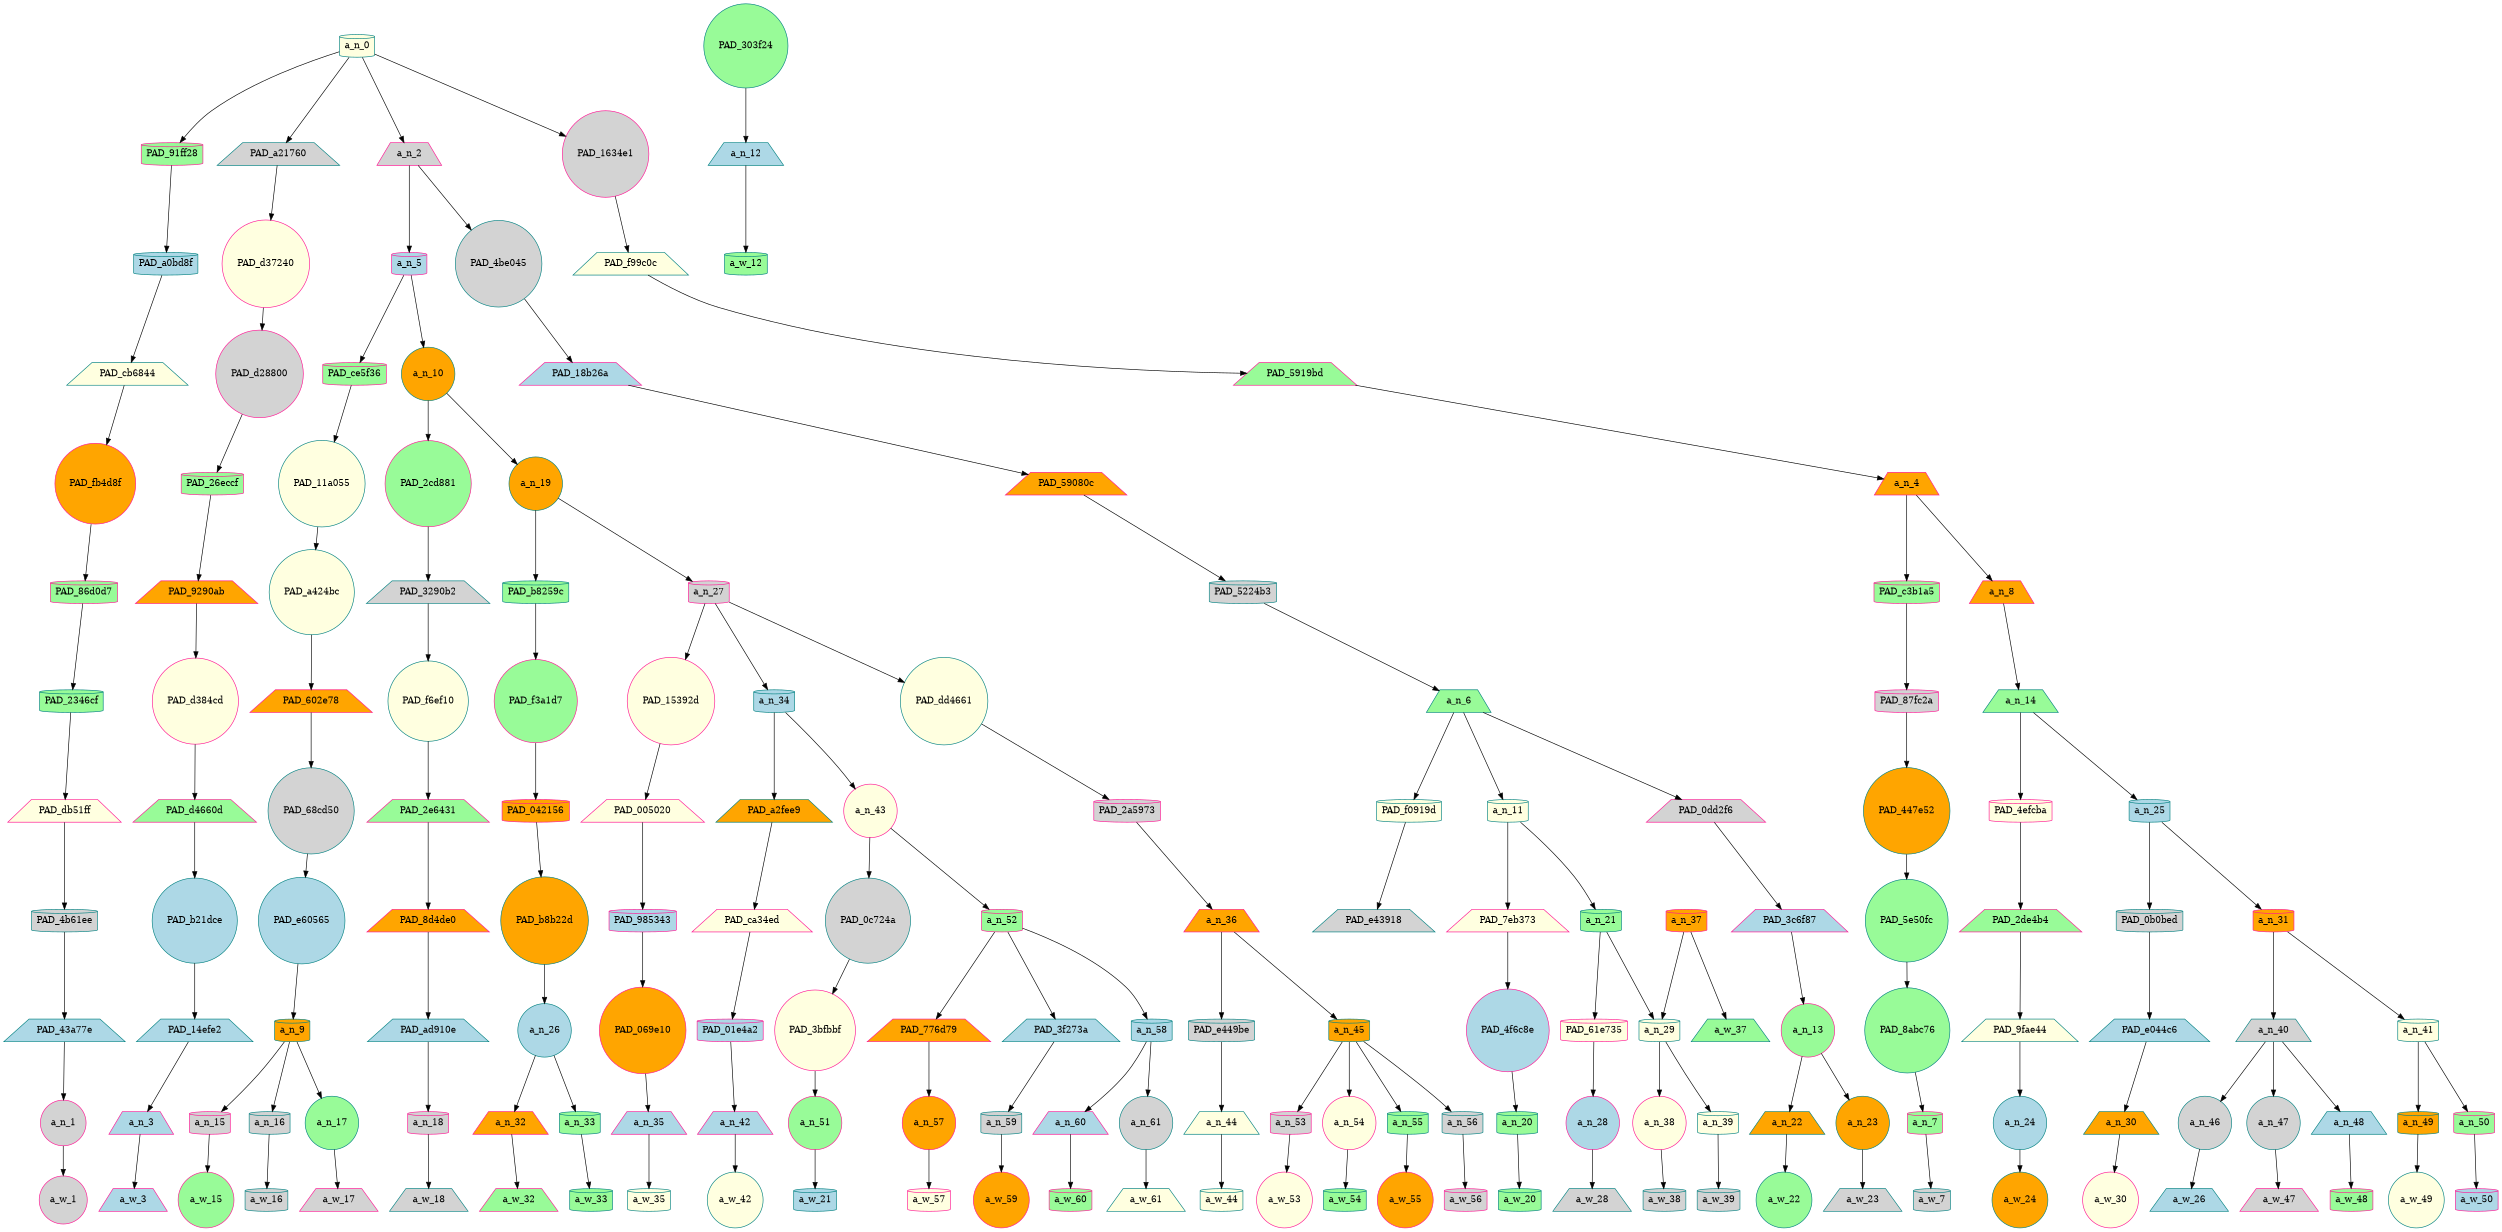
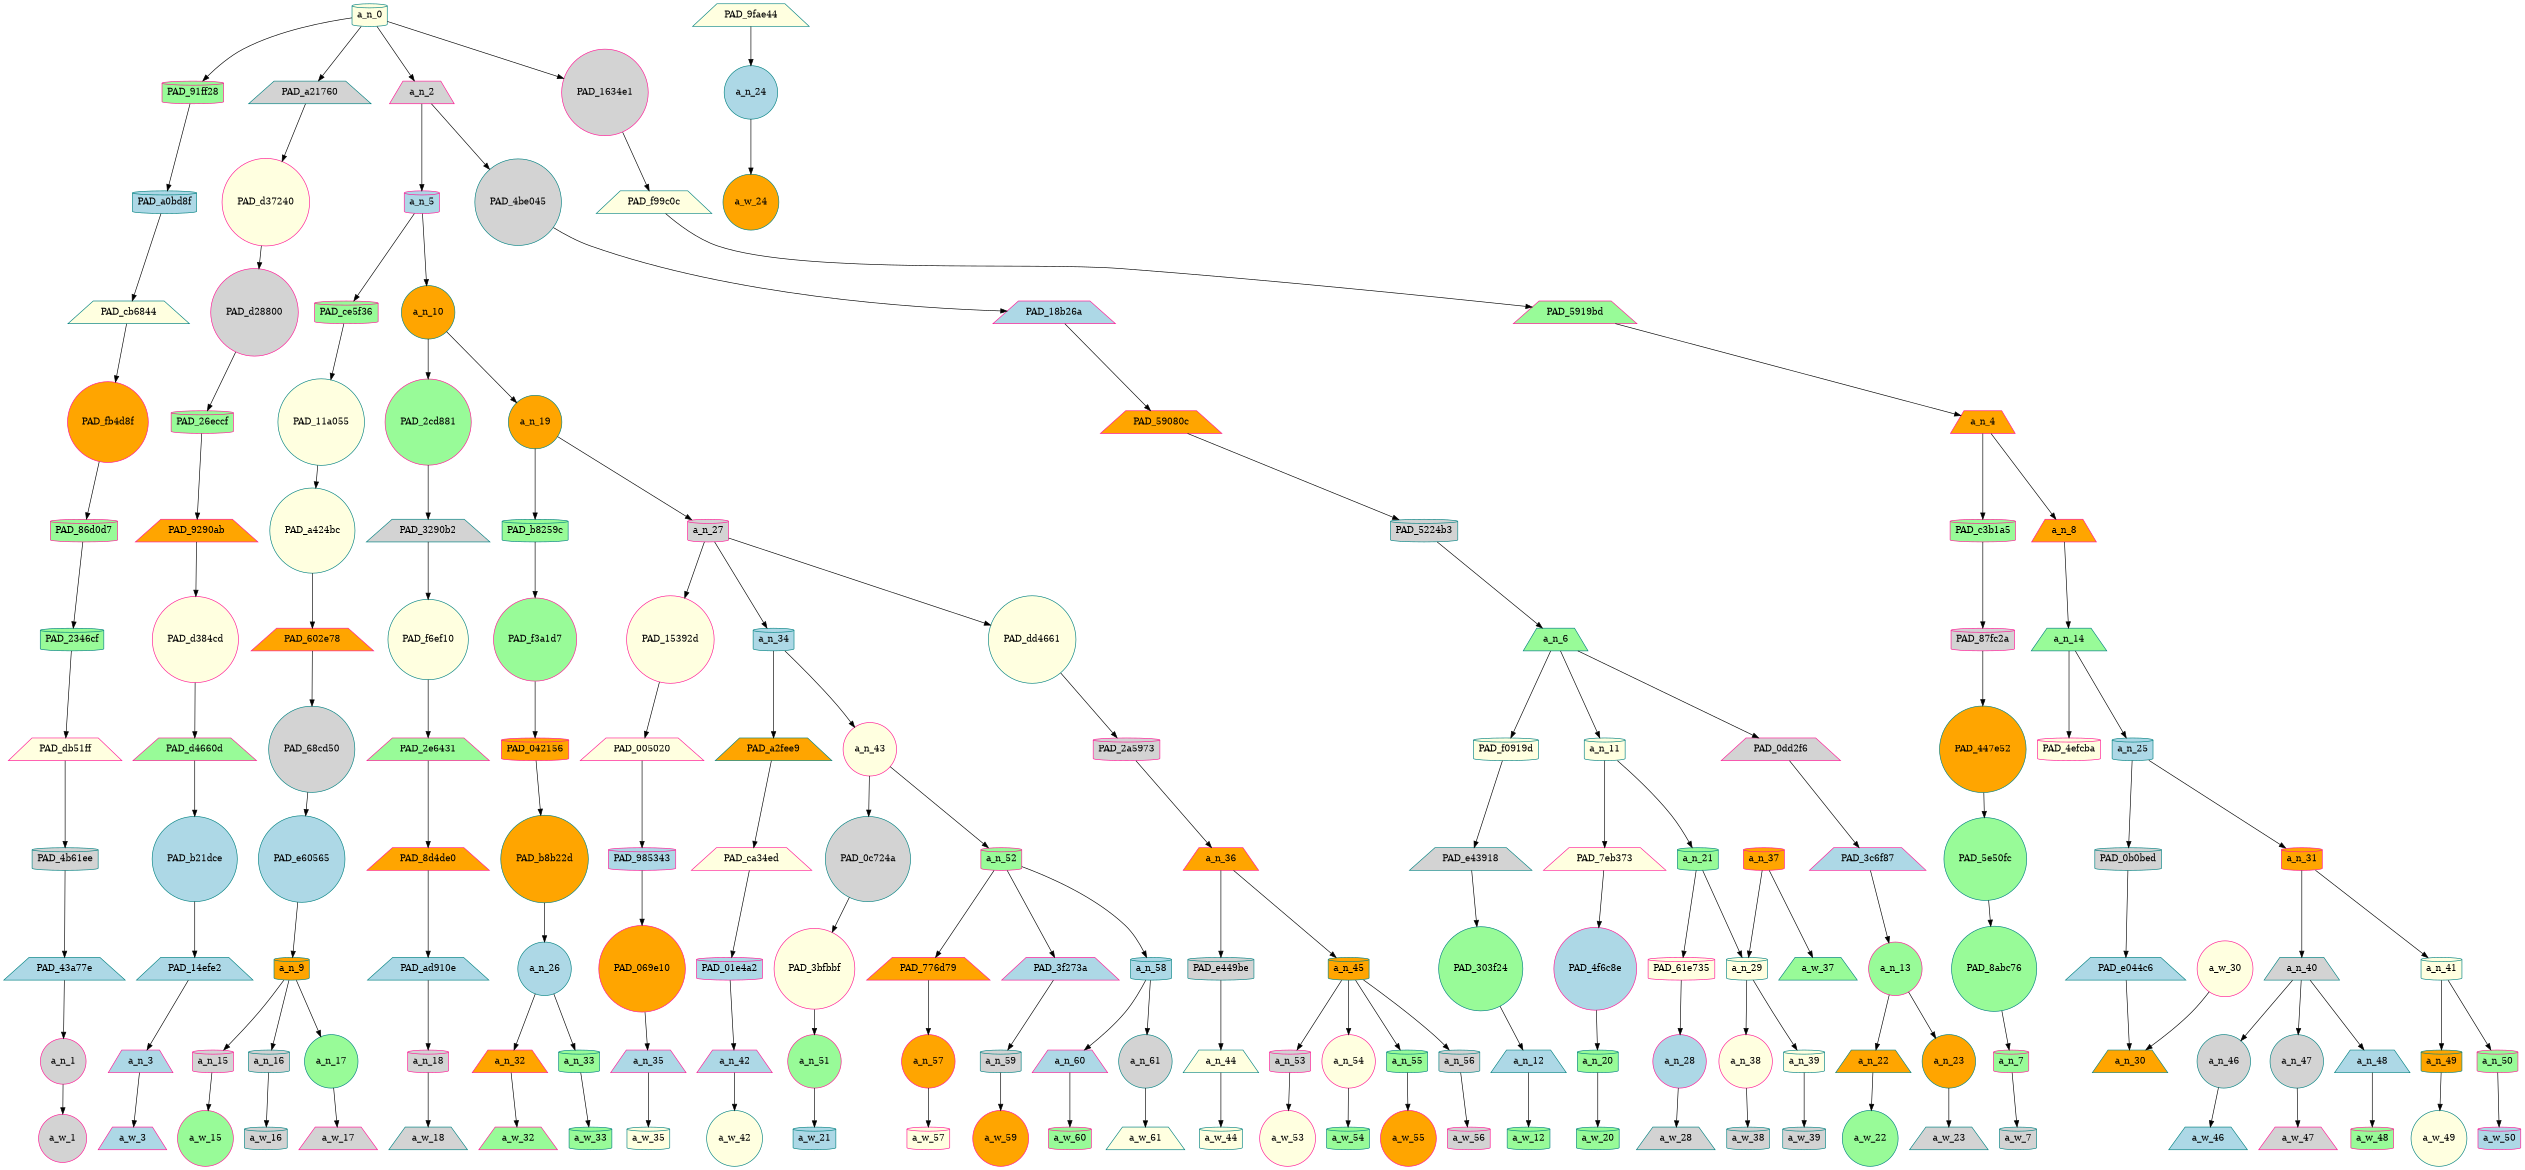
none -> (1474, 895)
(2021, 921) -> none
(1061, 1030) -> (1060, 969)
(2117, 1150) -> (2182, 1021)
(2189, 1200) -> (2208, 1138)
